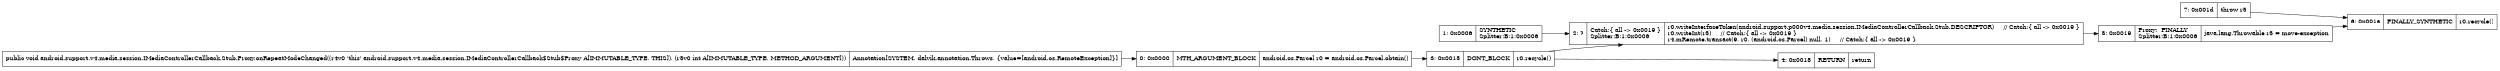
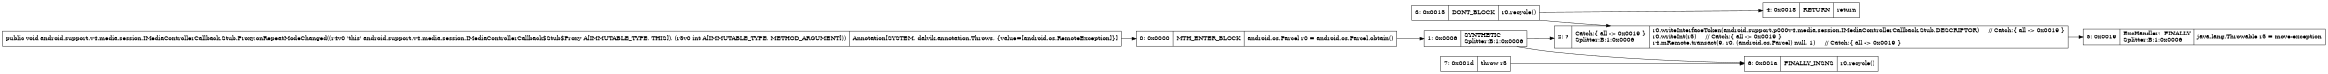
(2420, 22) -> (1809, 64)
(2338, 27) -> (1628, 58)
(2163, 30) -> (2157, 34)
(1216, 59) -> (1209, 38)
(1417, 59) -> (1408, 39)
